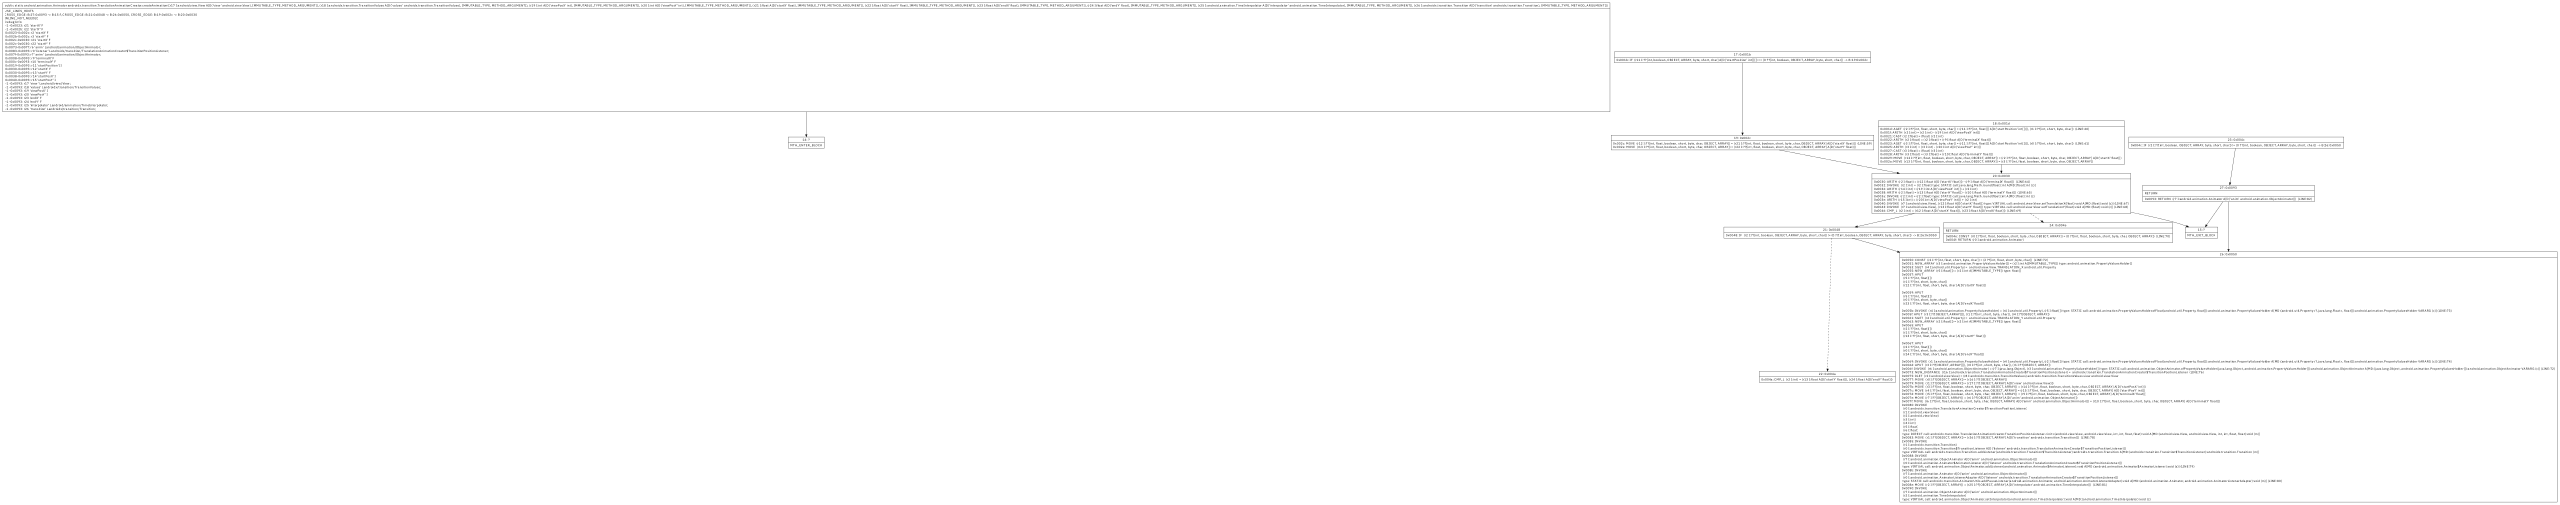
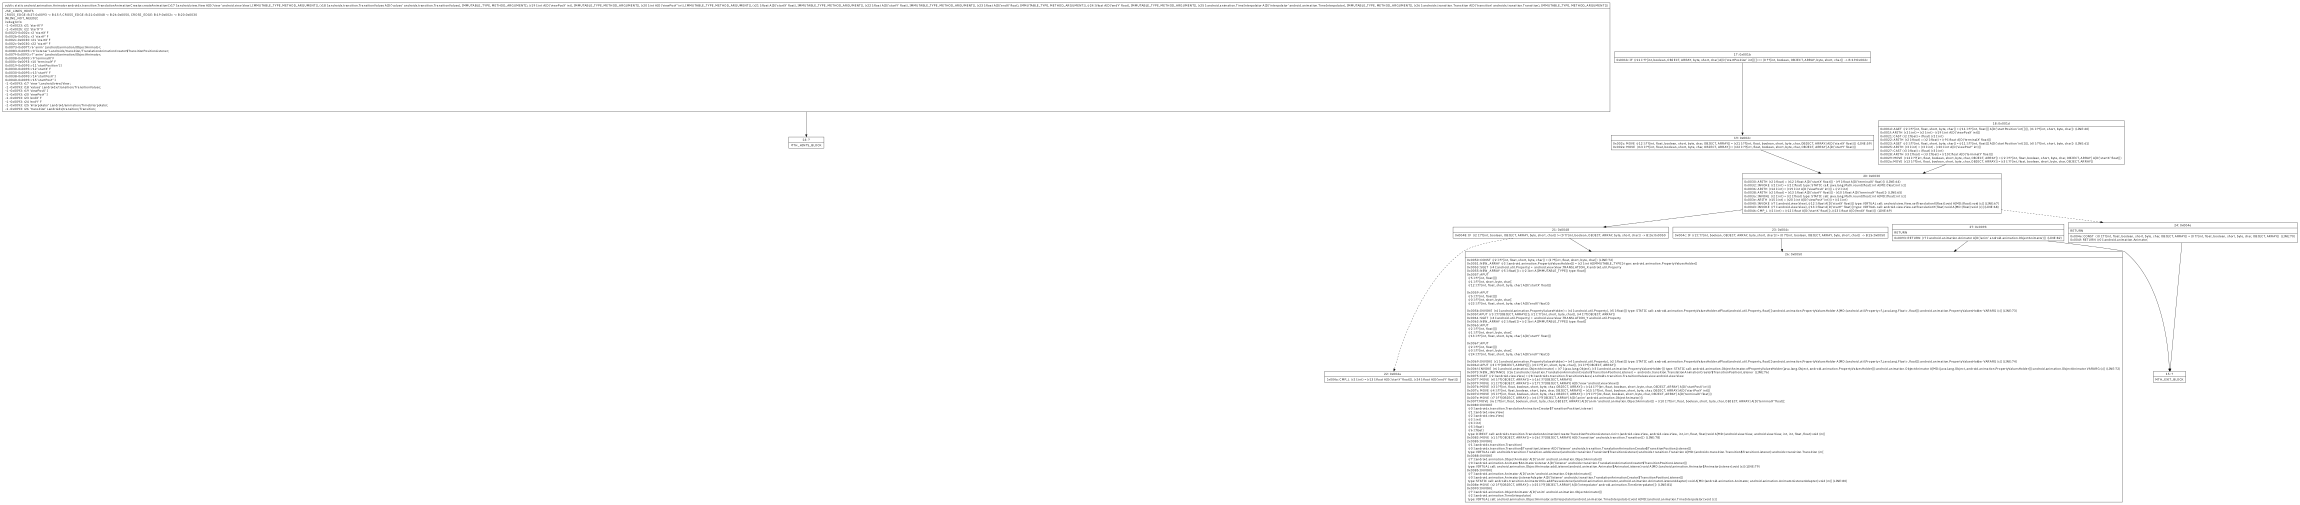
(806, 145) -> (806, 145)
(2233, 165) -> (1781, 244)
(2159, 218) -> (2176, 306)
